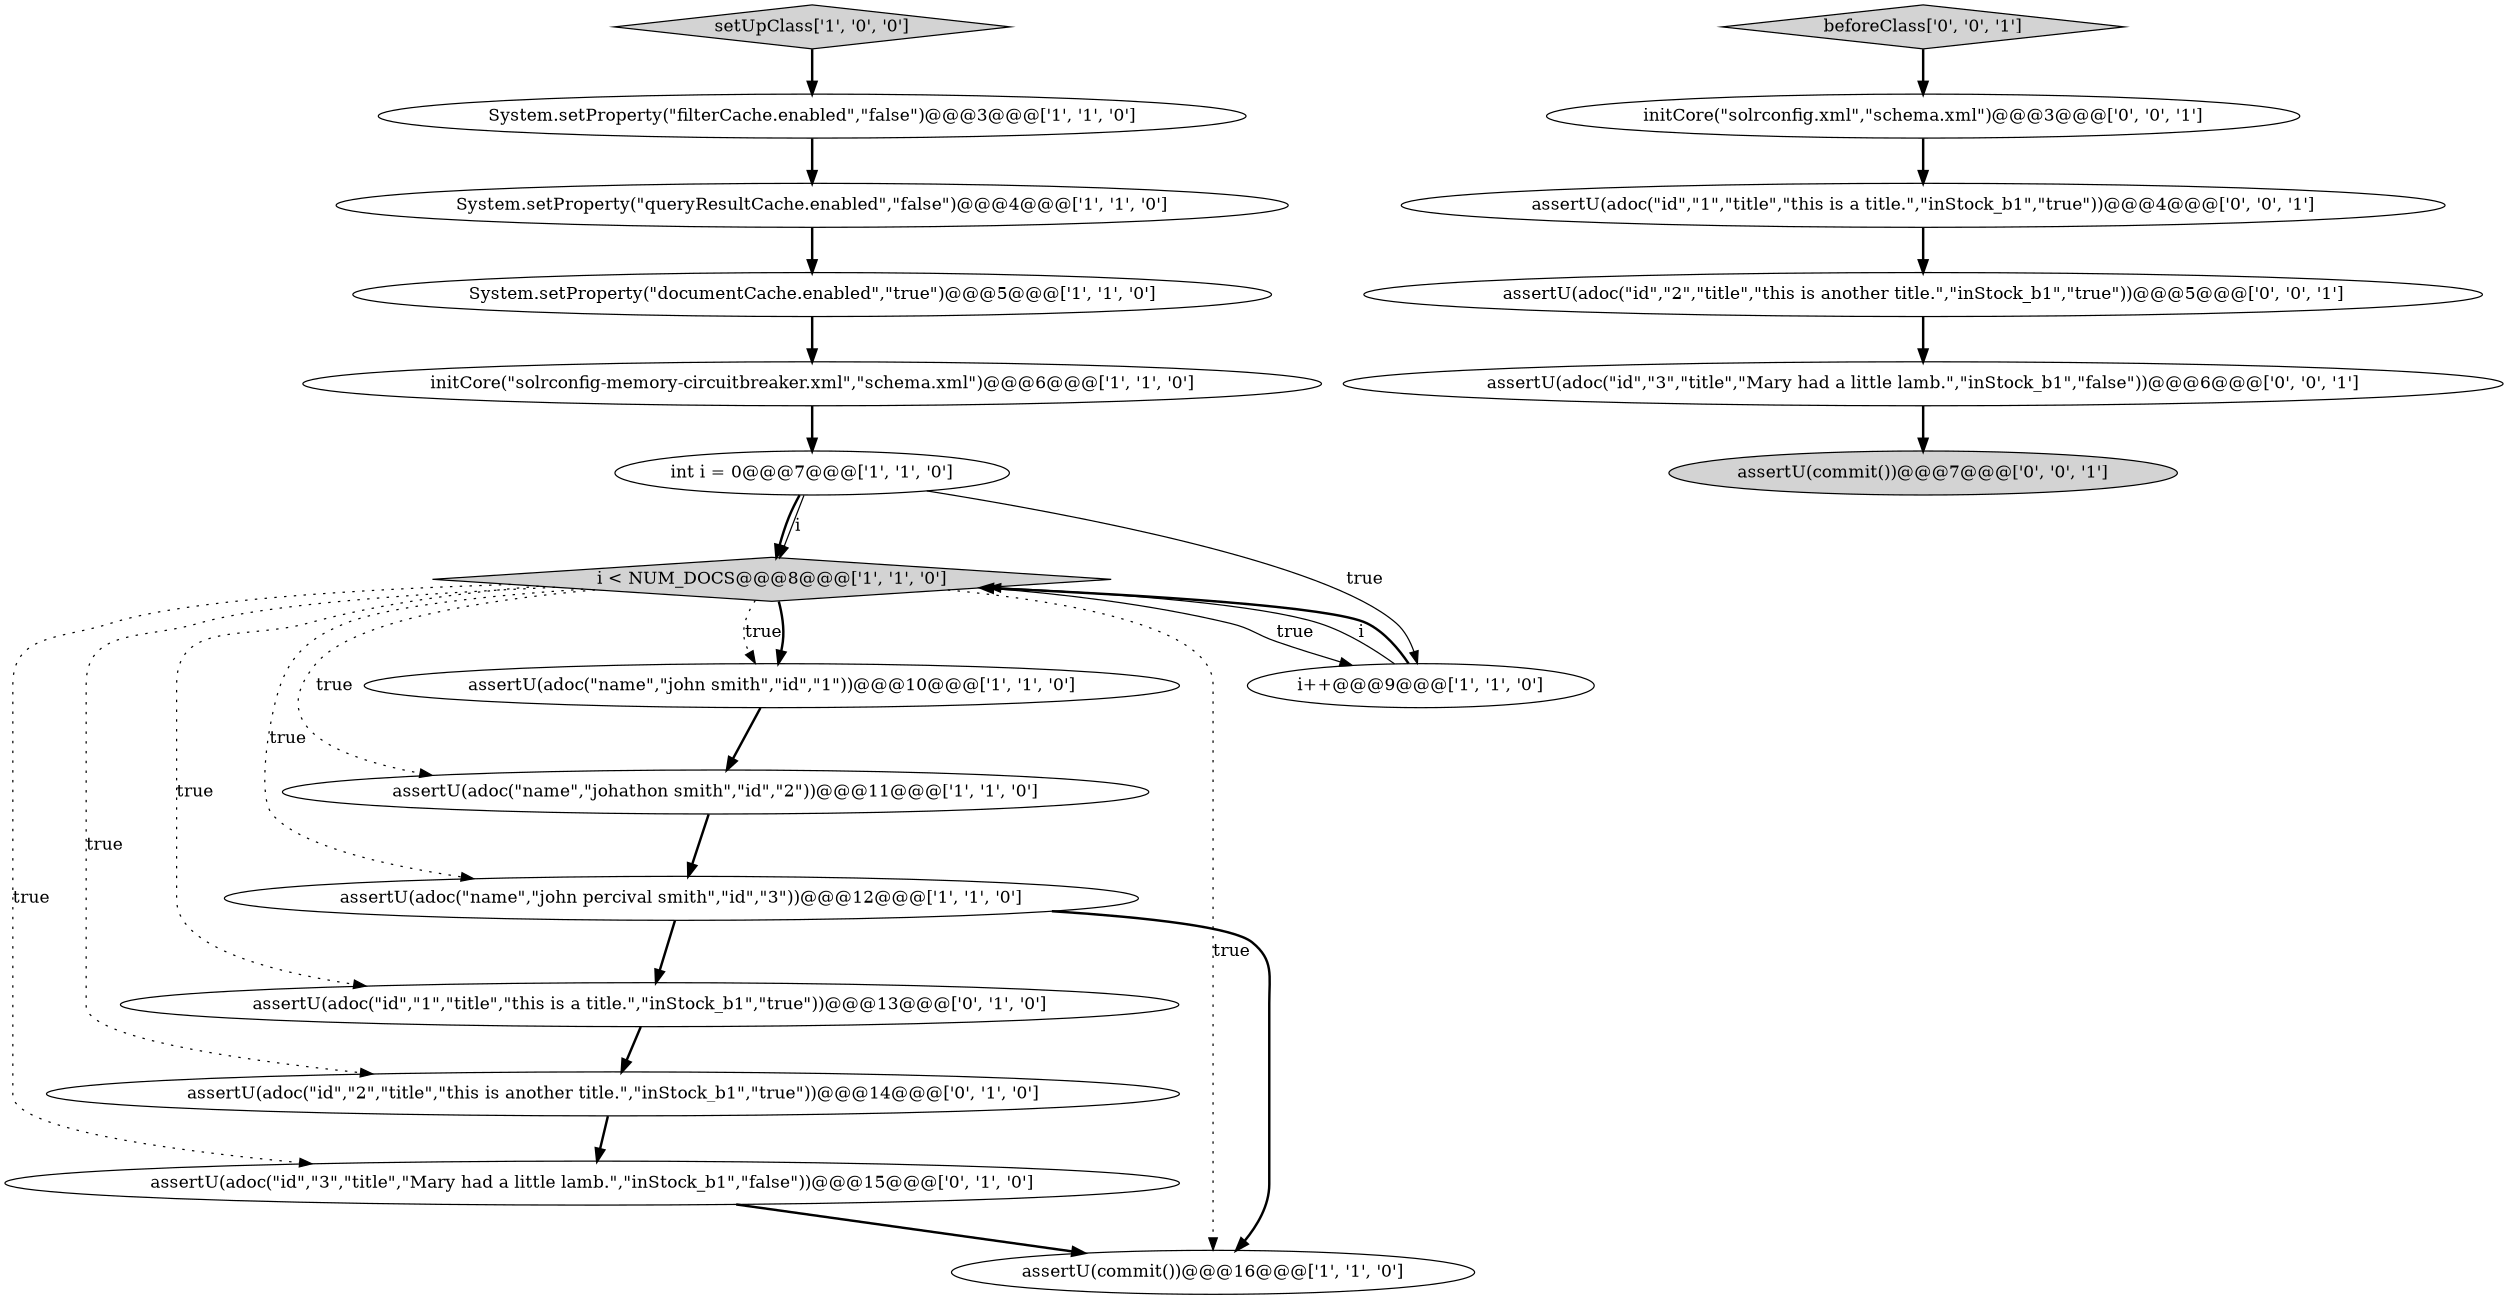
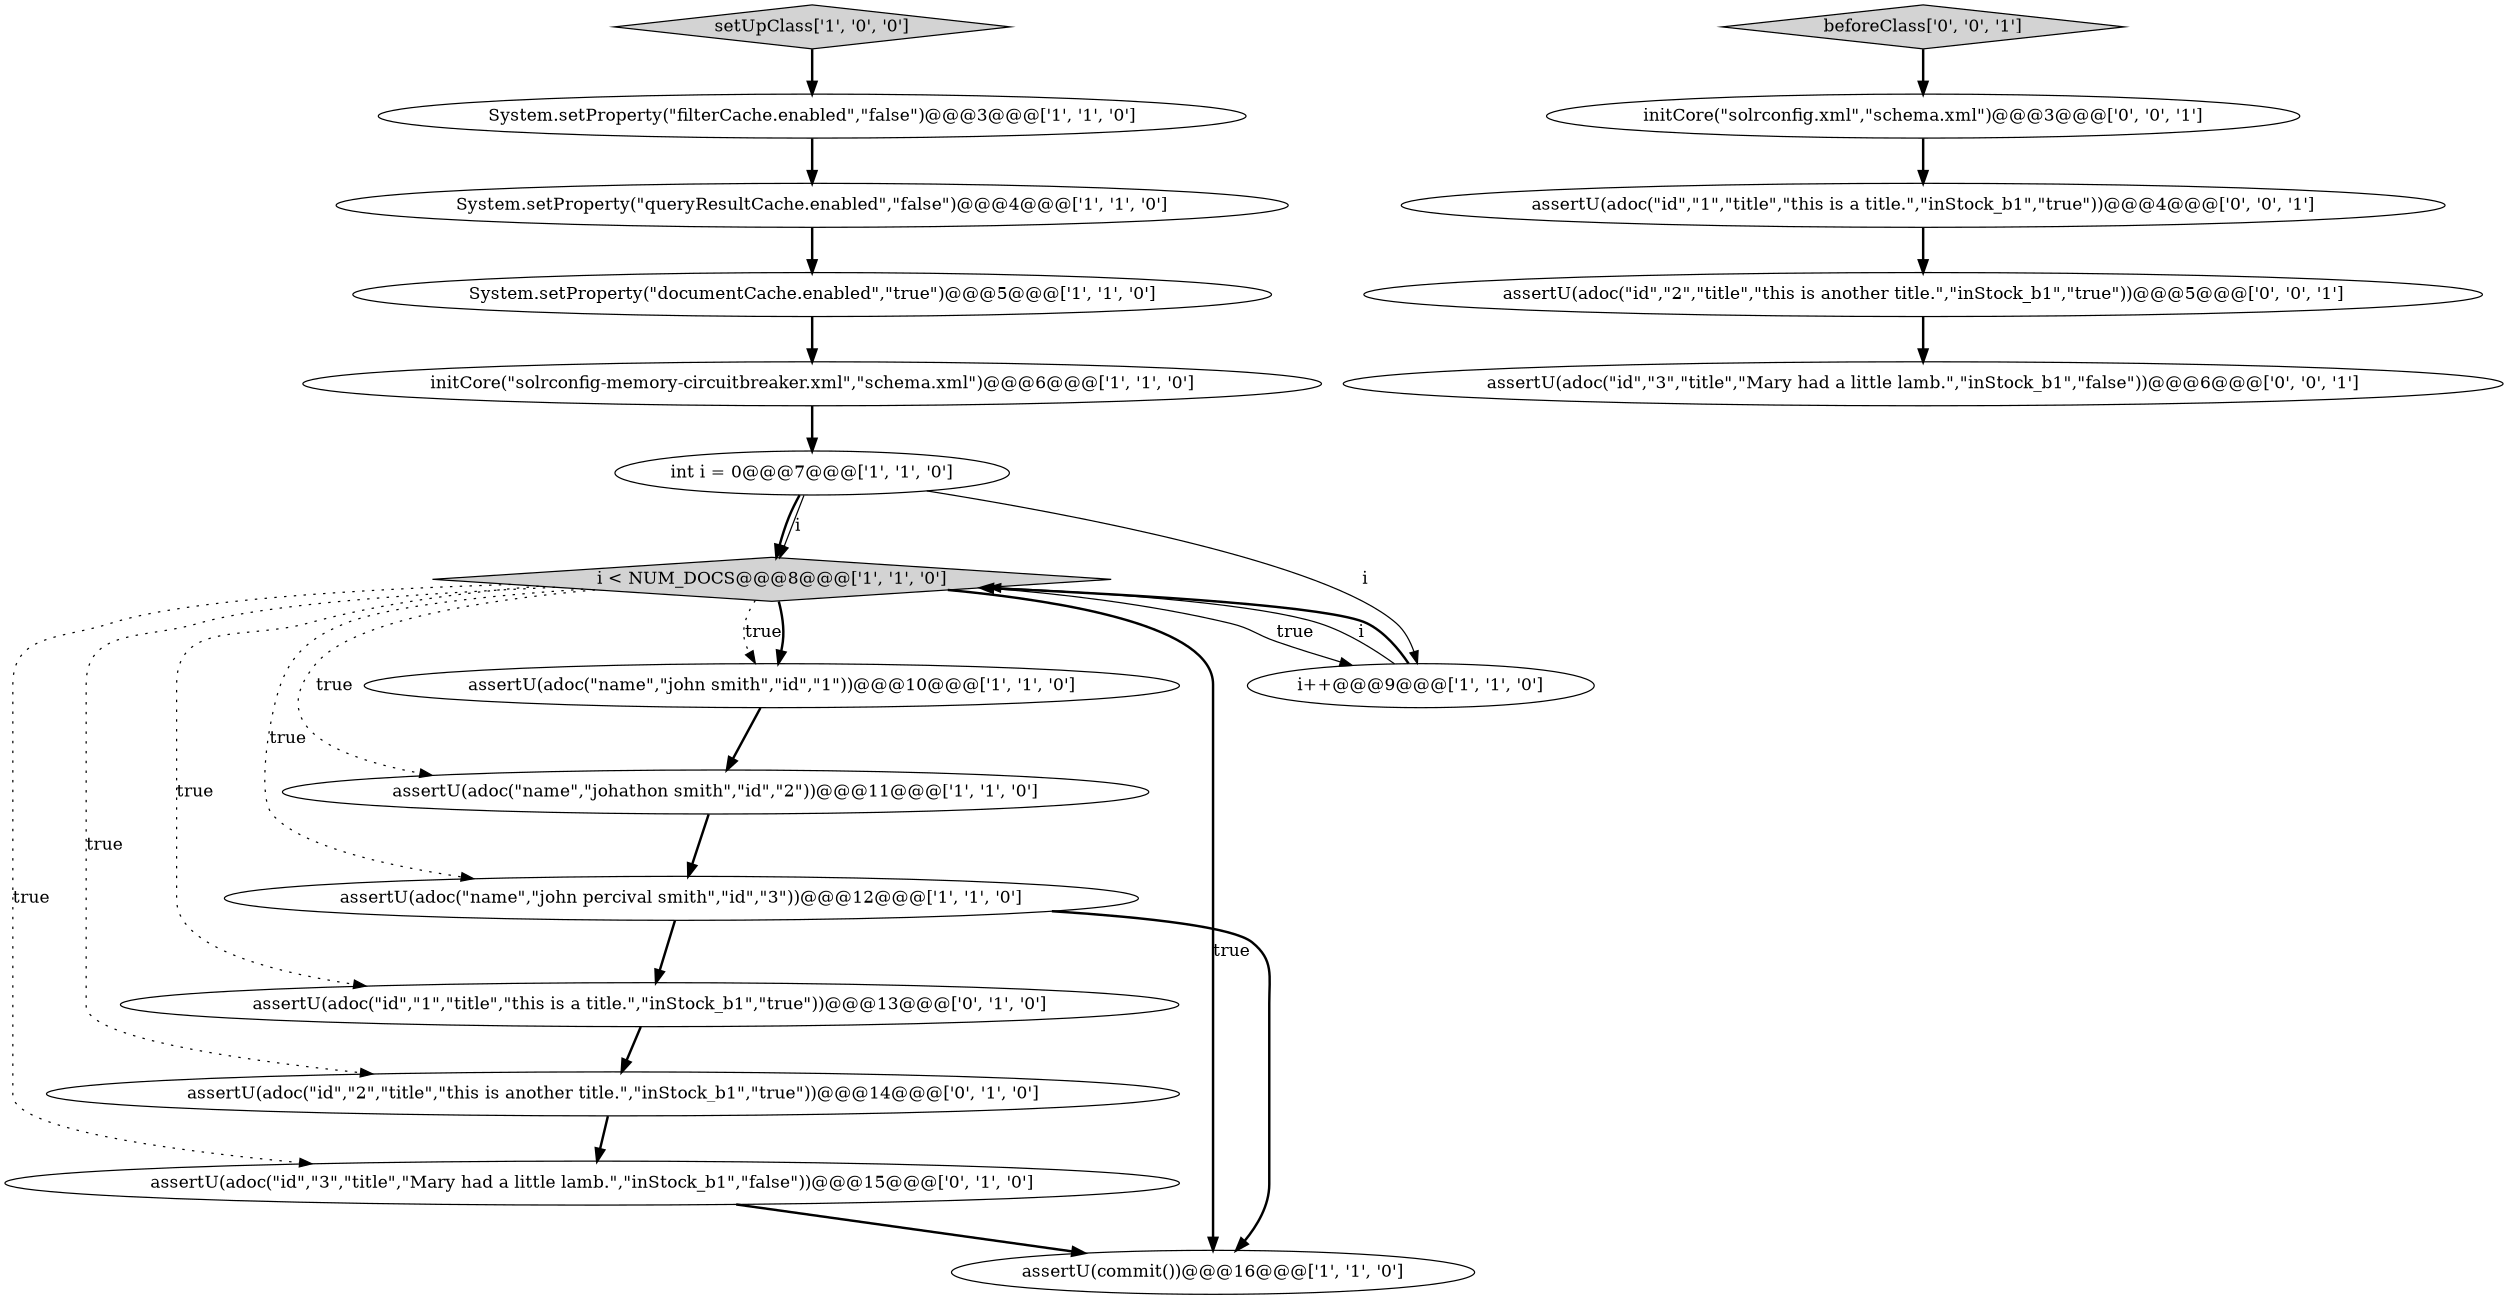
(1923, 473) -> none
(1365, 579) -> (1365, 579)
(1213, 813) -> (1213, 813)
